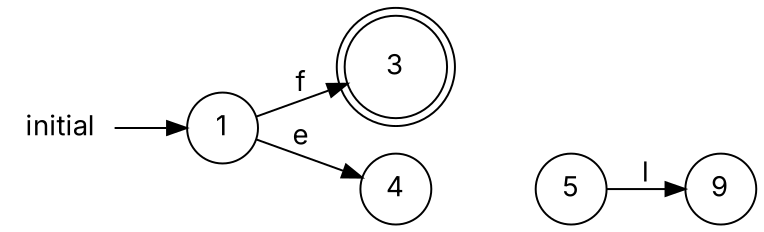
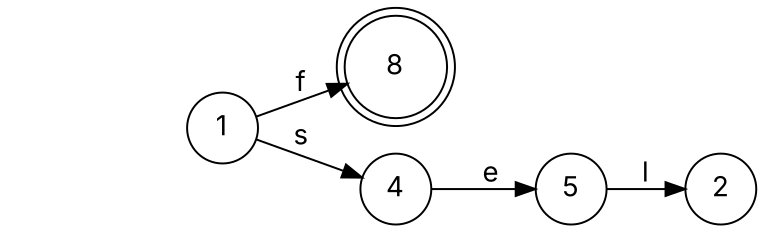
(396, 67) -> (396, 67)
(61, 128) -> none
(301, 137) -> (301, 137)
none -> (474, 189)
(721, 189) -> (721, 189)
